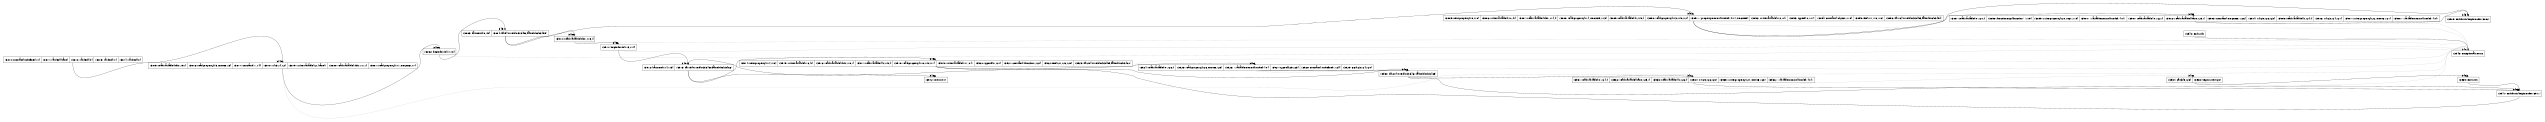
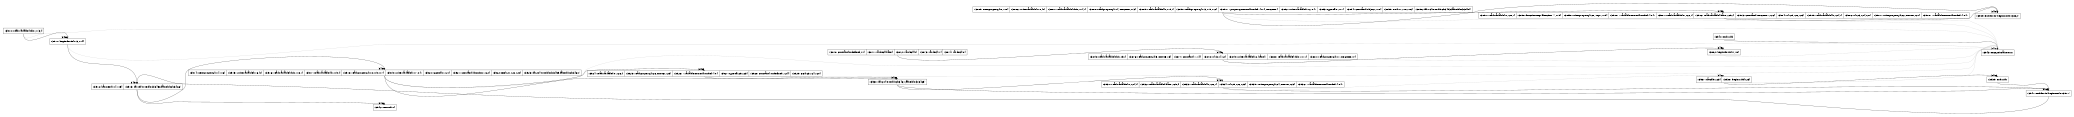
(505, 33) -> none
